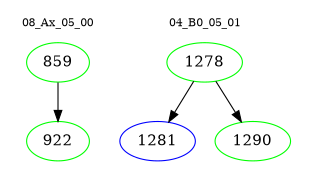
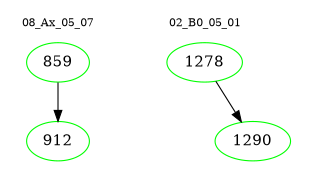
(58, 24) -> (58, 24)
(205, 24) -> (205, 24)
(58, 141) -> (58, 141)
(158, 141) -> none
